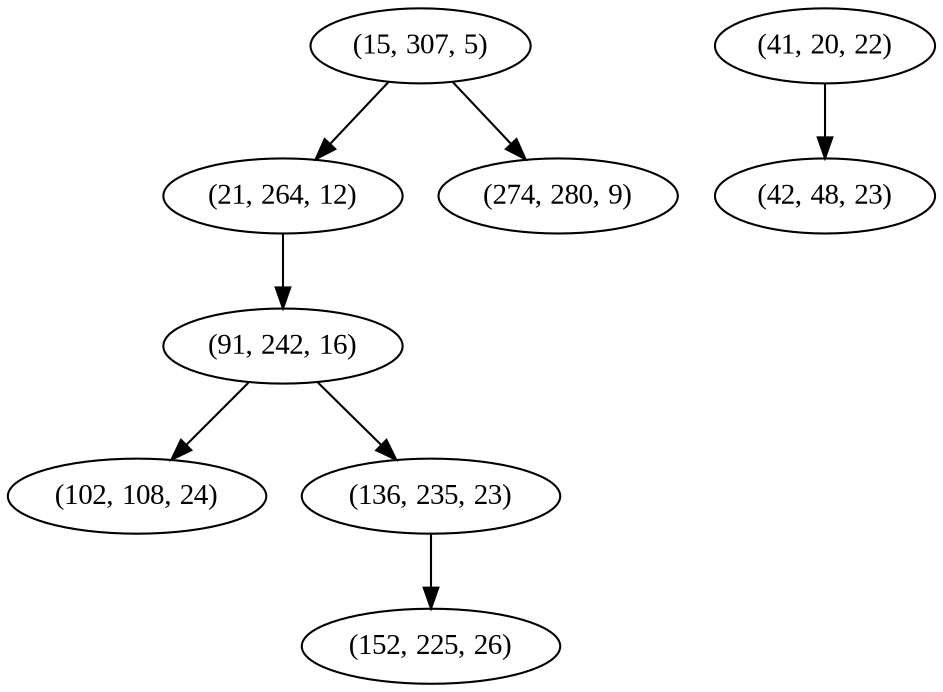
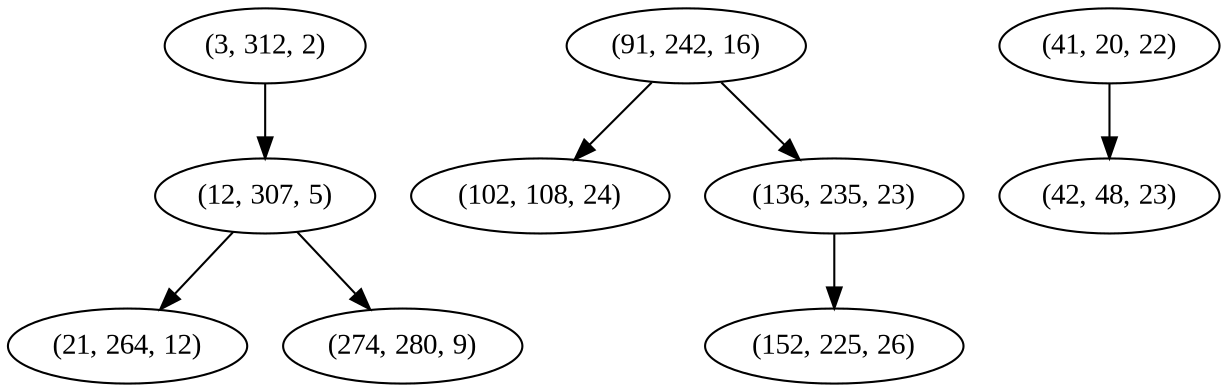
none -> (265, 46)
(421, 46) -> (265, 196)
(283, 261) -> none
